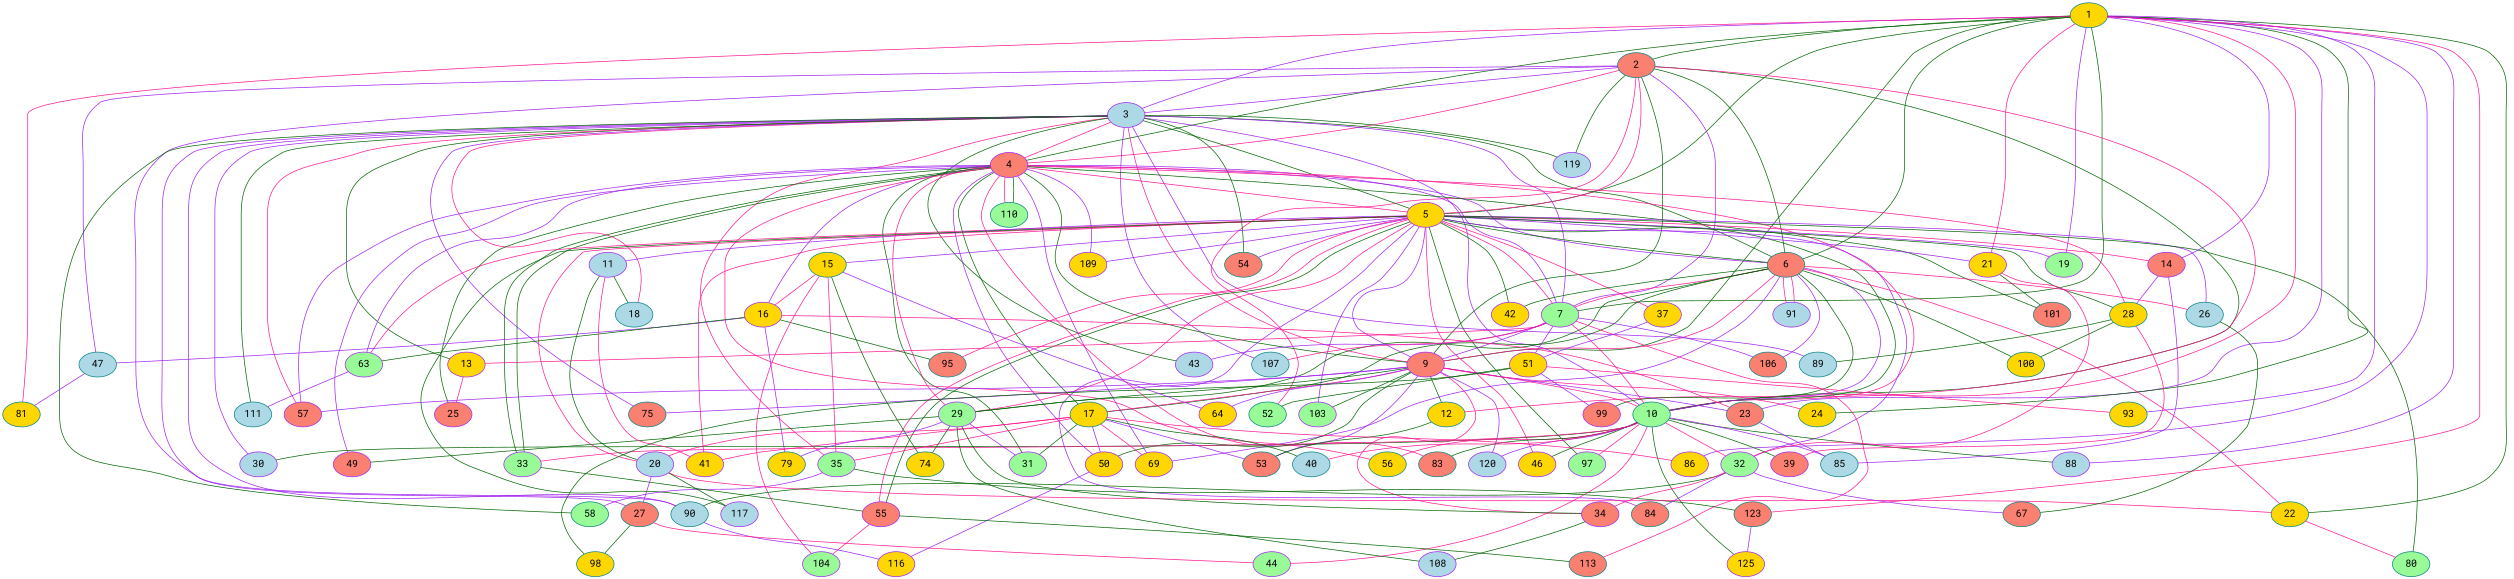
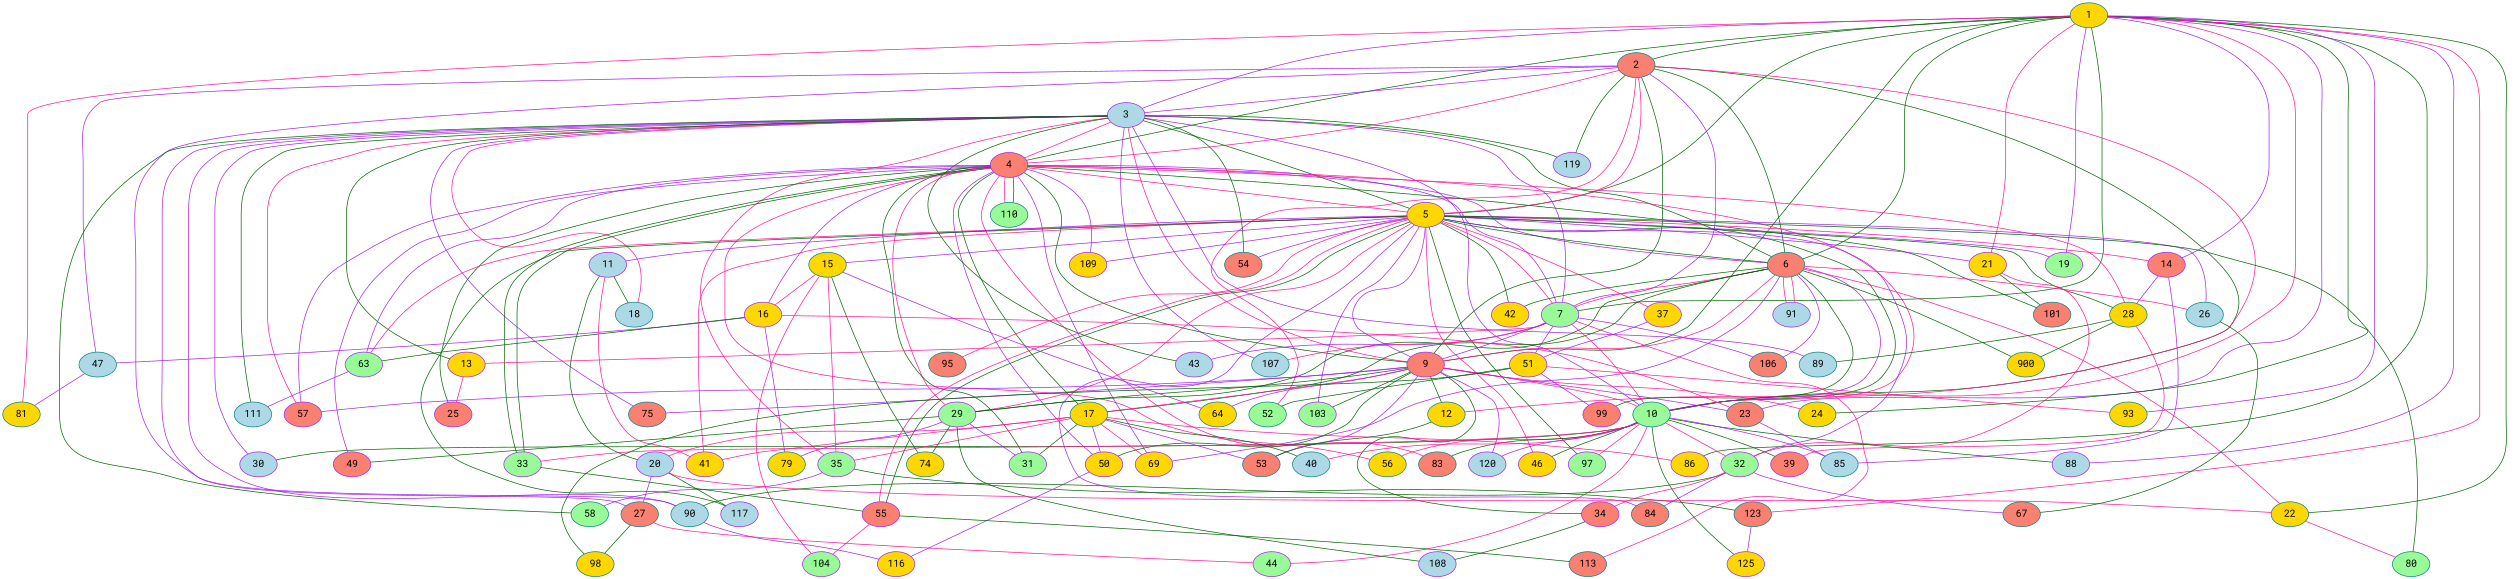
(859, 237) -> none
(848, 338) -> none
(2026, 365) -> (2026, 365)
(2355, 386) -> (2355, 386)
(1218, 414) -> (1218, 414)
(1366, 479) -> (1366, 479)
(1258, 504) -> none
